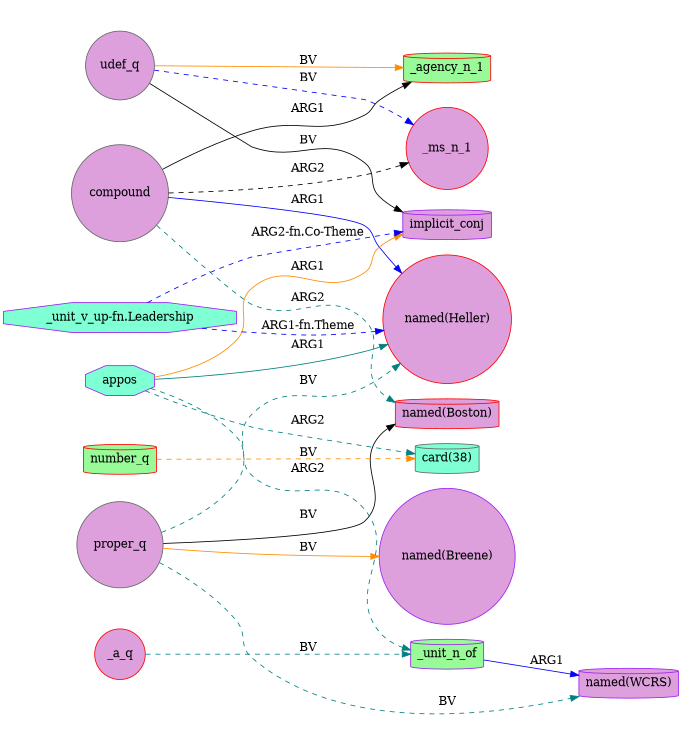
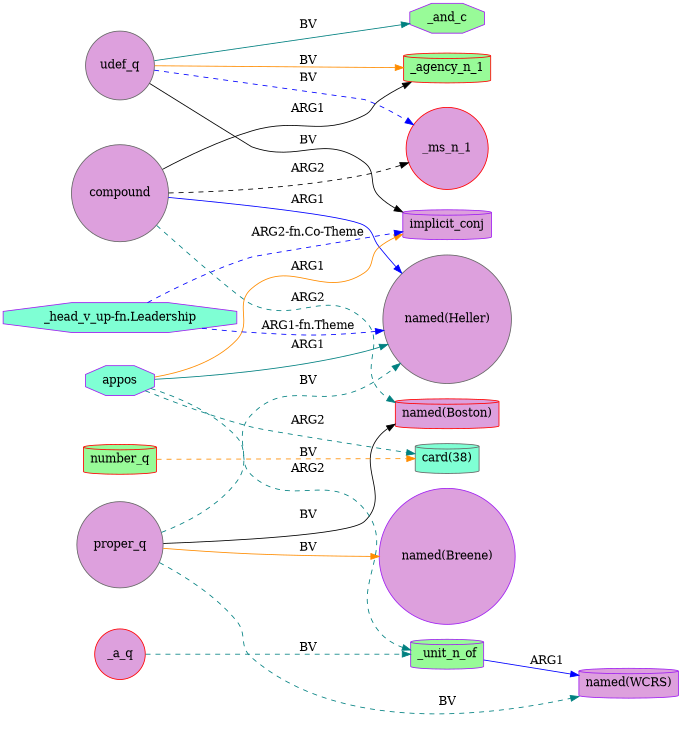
none -> (447, 18)
(120, 318) -> (120, 318)
(447, 319) -> (447, 319)
